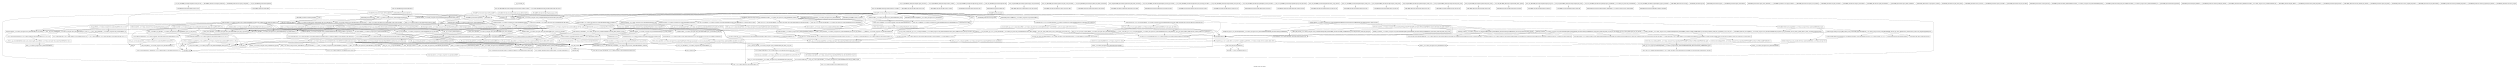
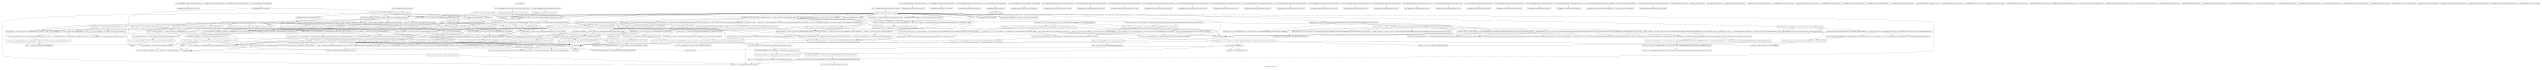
none -> (2478, 4)
